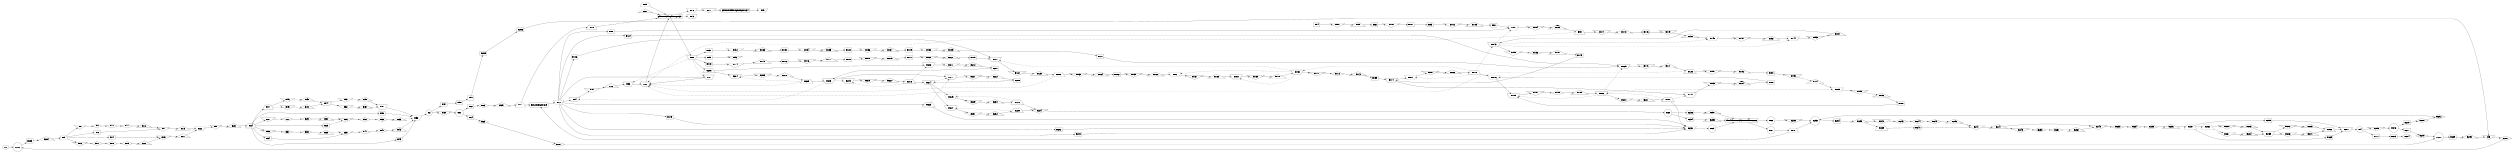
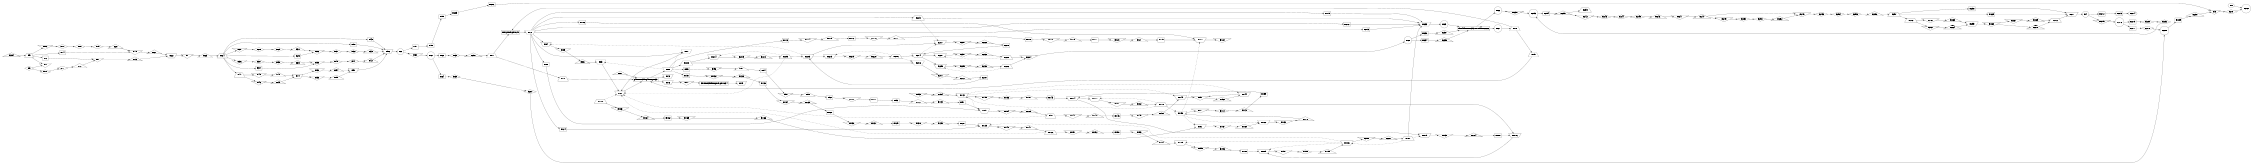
(735, 10) -> (714, 83)
(1452, 25) -> (918, 102)
(1803, 38) -> (1225, 95)
none -> (741, 69)
(1039, 74) -> none
(88, 126) -> (37, 67)
(1803, 126) -> (1524, 41)
(1918, 128) -> none
(2279, 130) -> (2004, 22)
(30, 141) -> none
